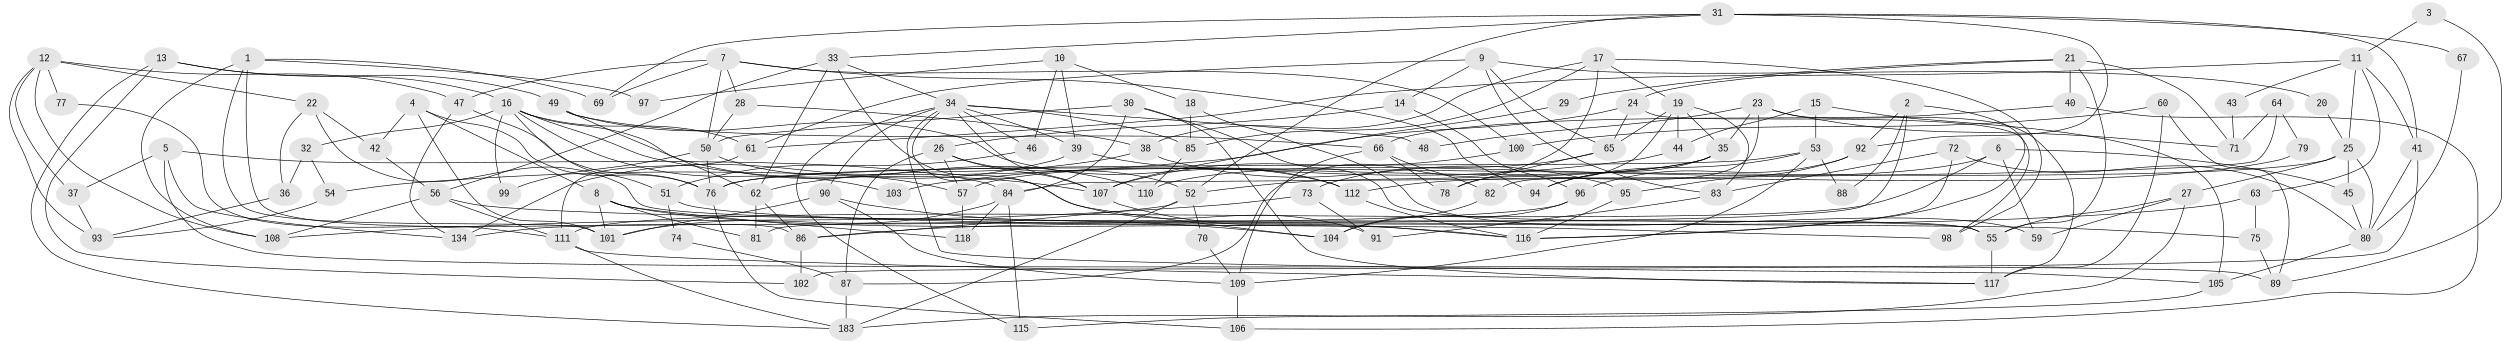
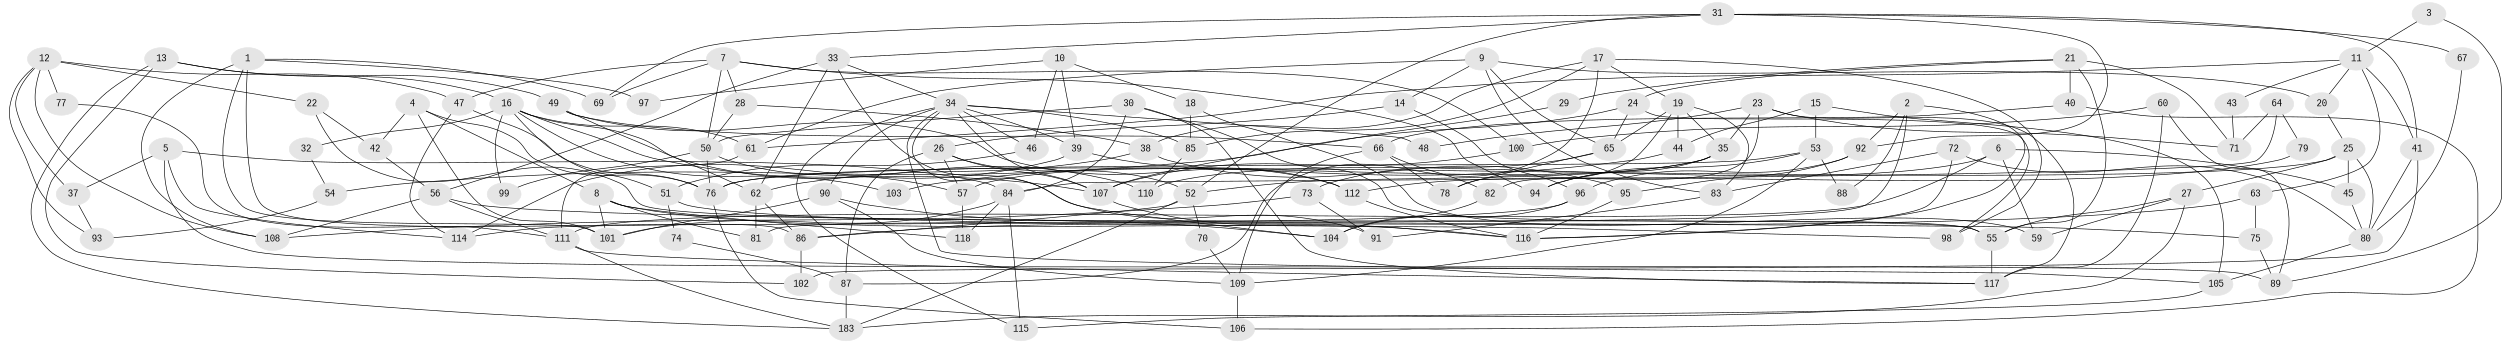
(2352, 104) -> (2339, 81)
(285, 194) -> none
(459, 239) -> (459, 239)
